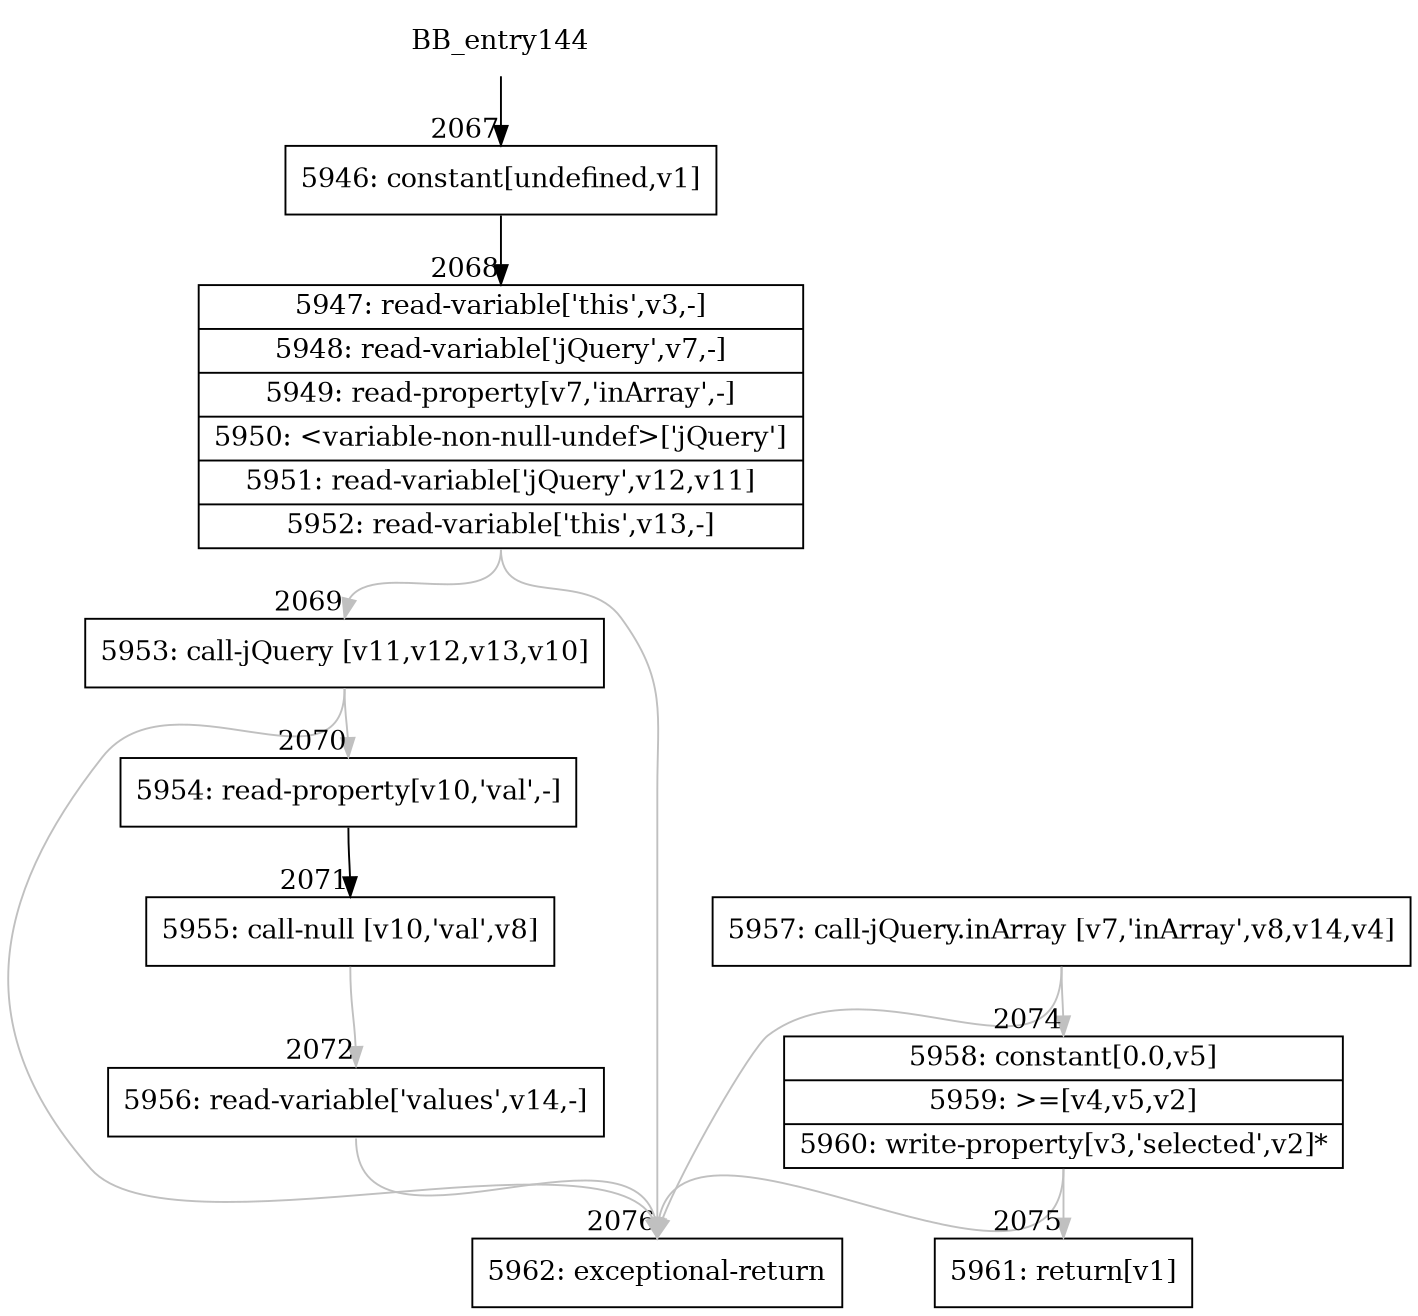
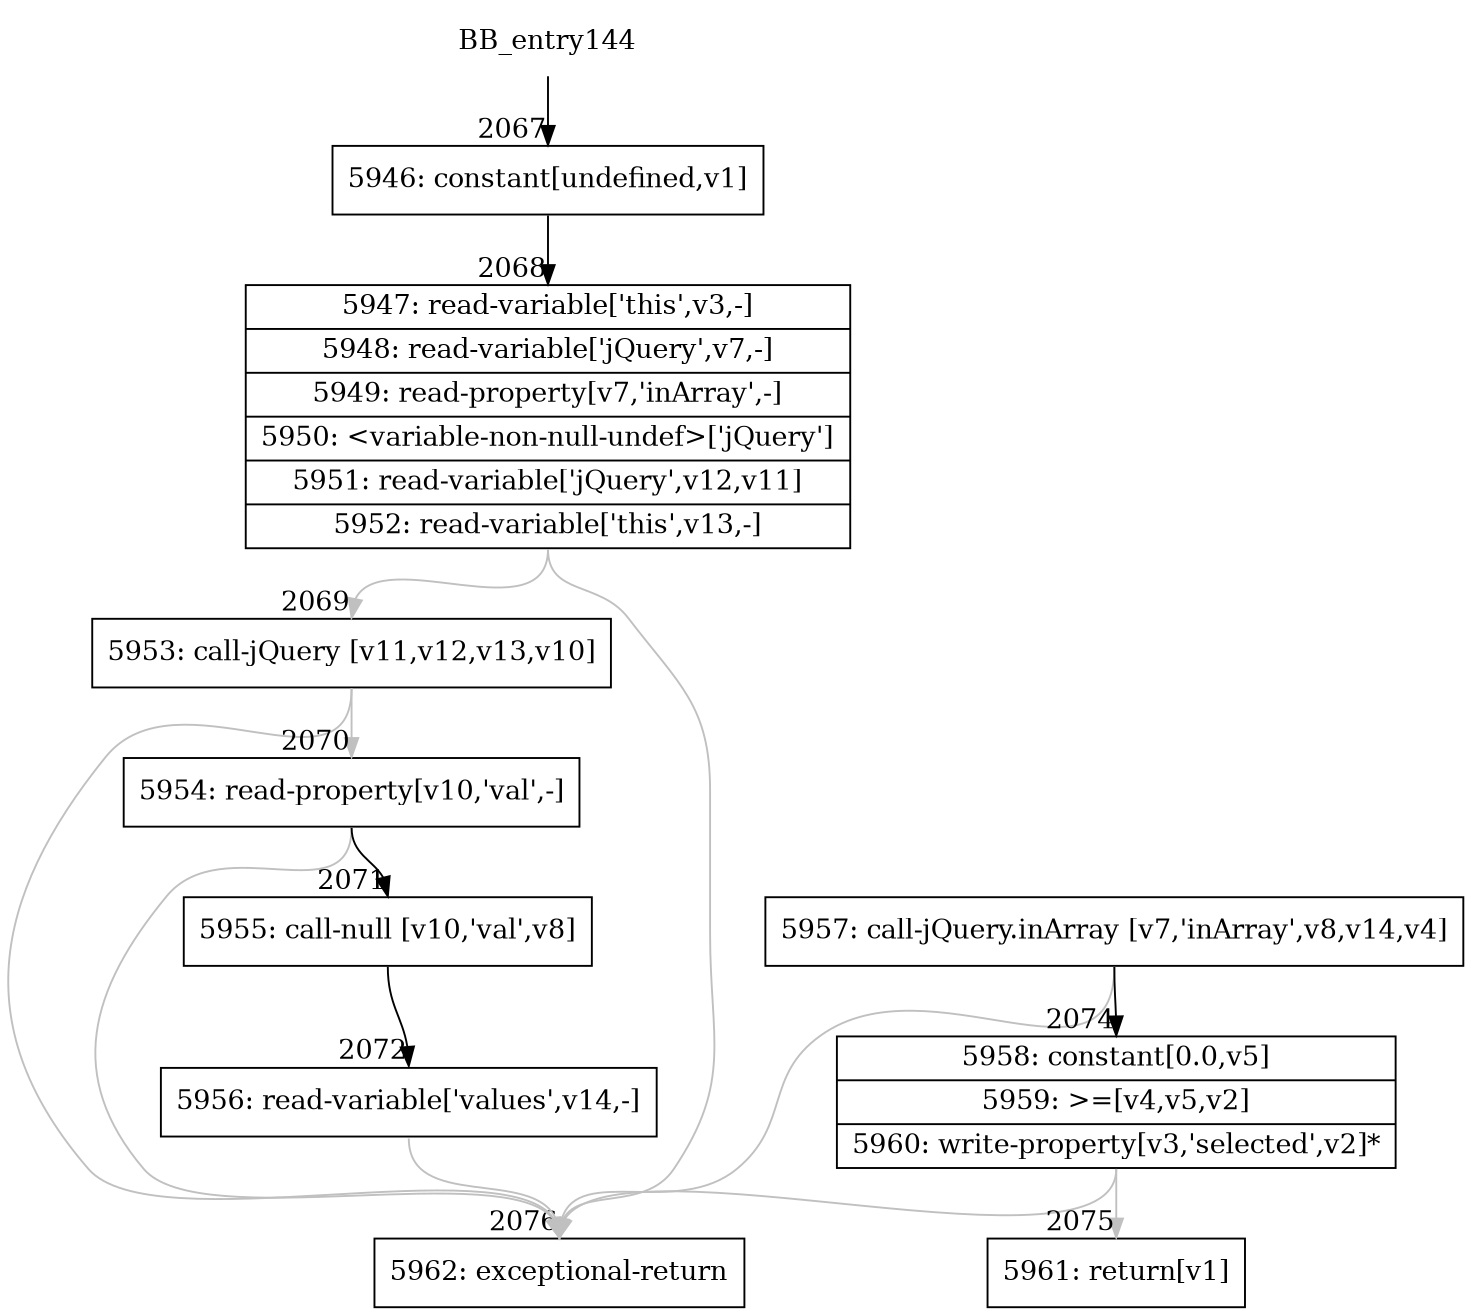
(1062, 991) -> (1115, 991)
(352, 1007) -> (395, 1007)
none -> (116, 1127)
